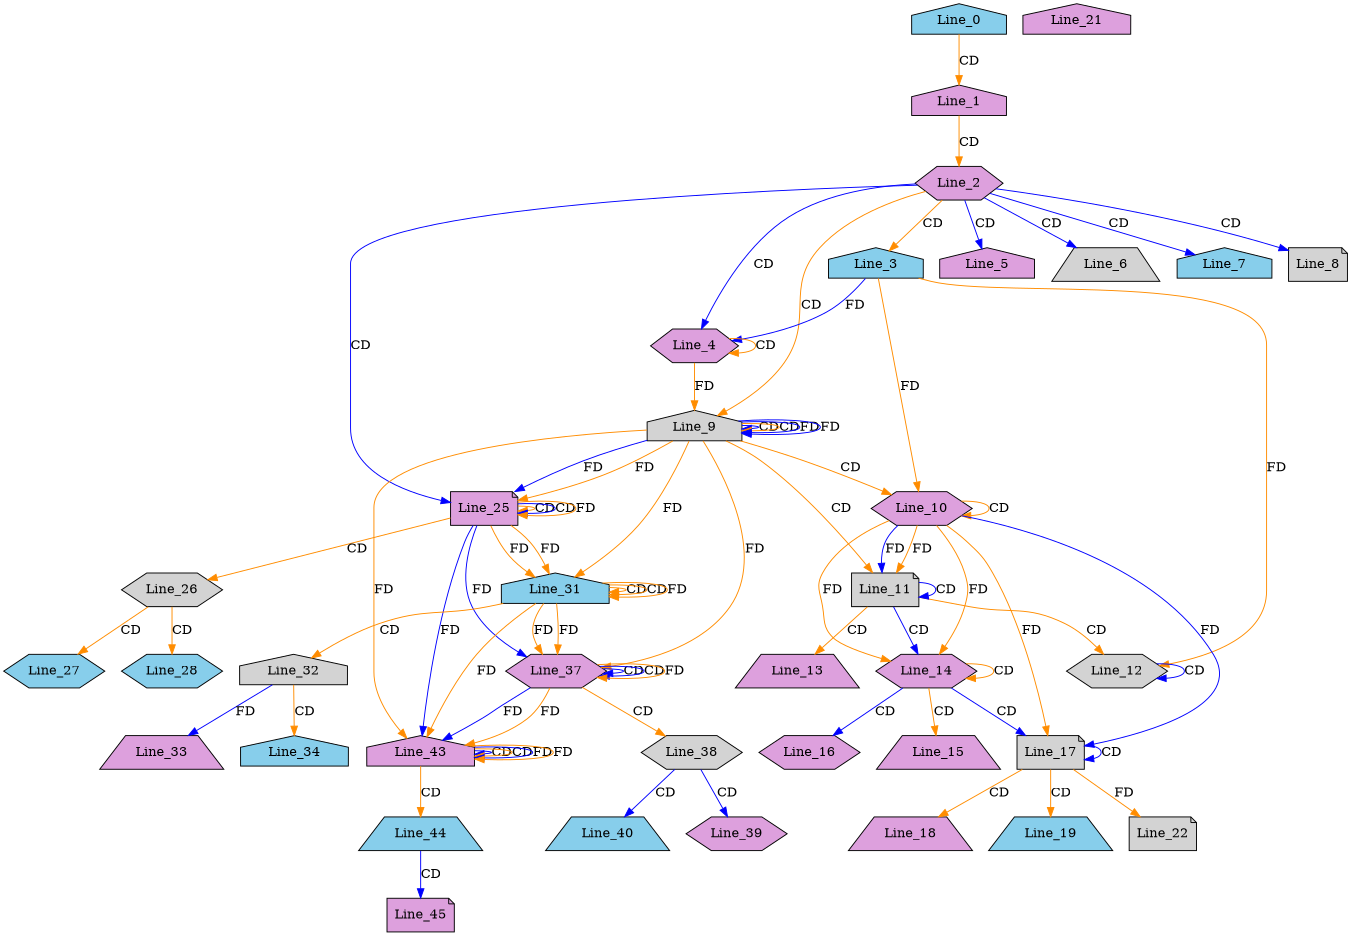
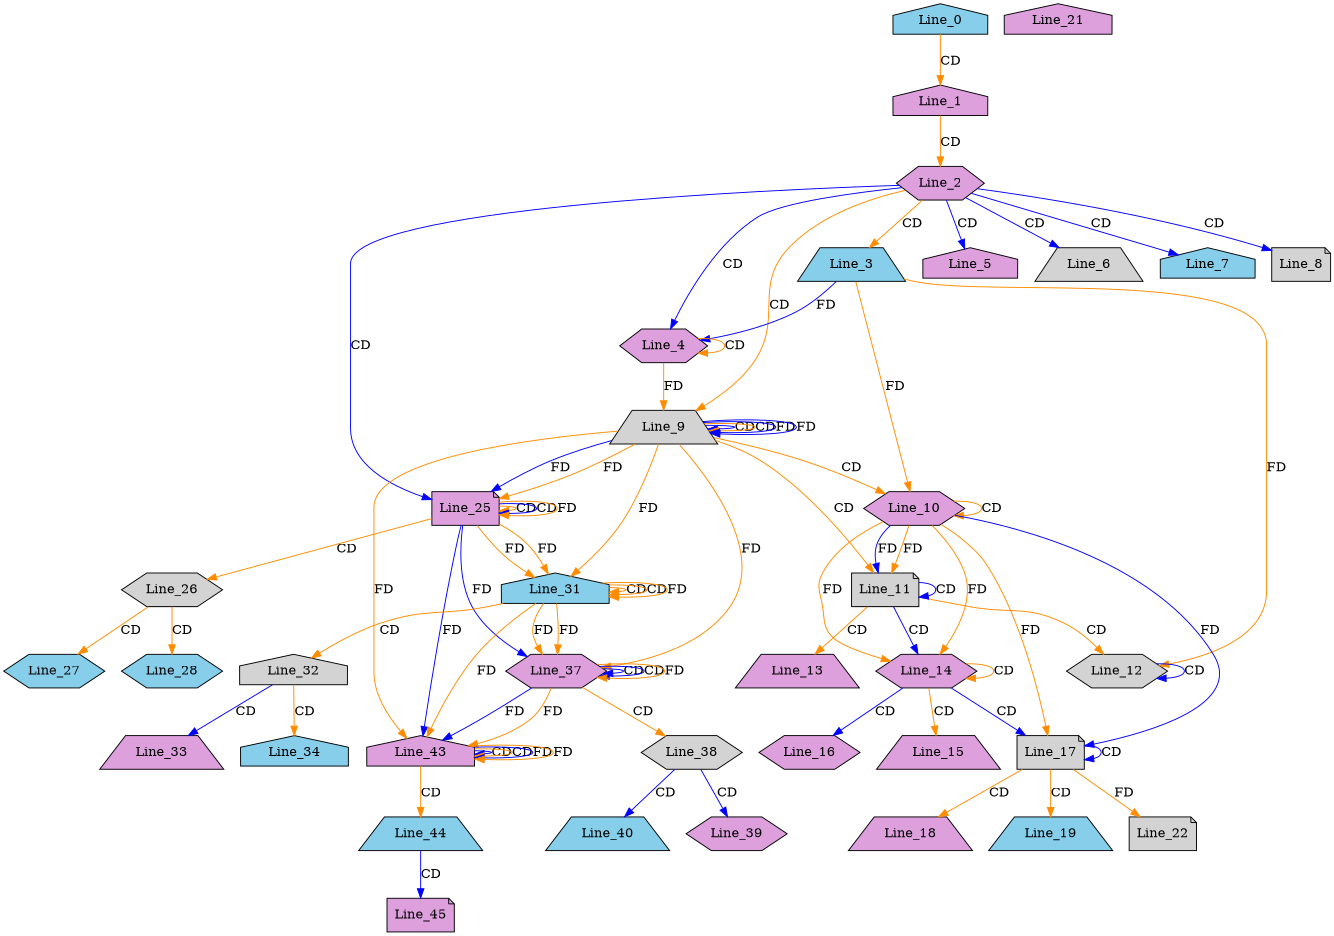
(876, 265) -> (852, 265)
(695, 427) -> (664, 427)
(246, 712) -> (246, 712)
